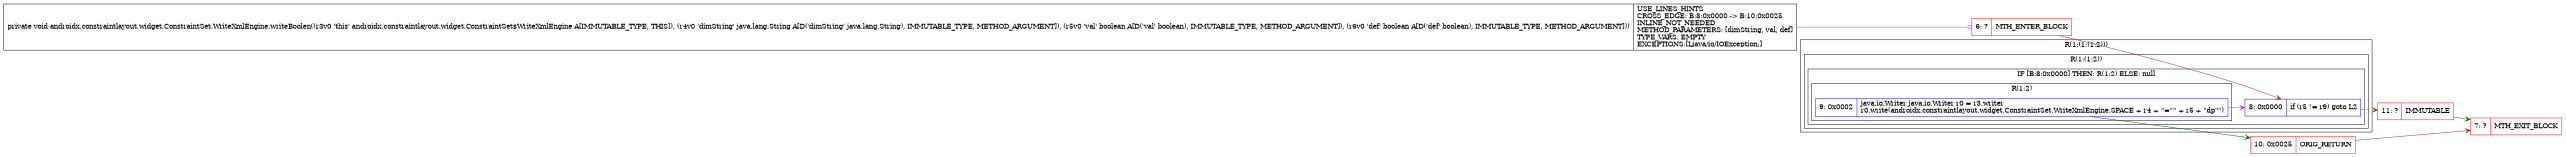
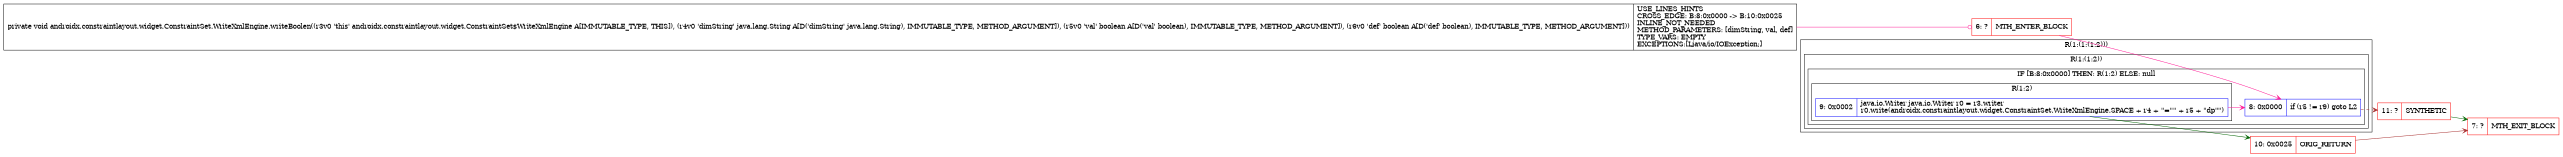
(2169, 63) -> (2169, 63)
(2428, 111) -> (2426, 111)
